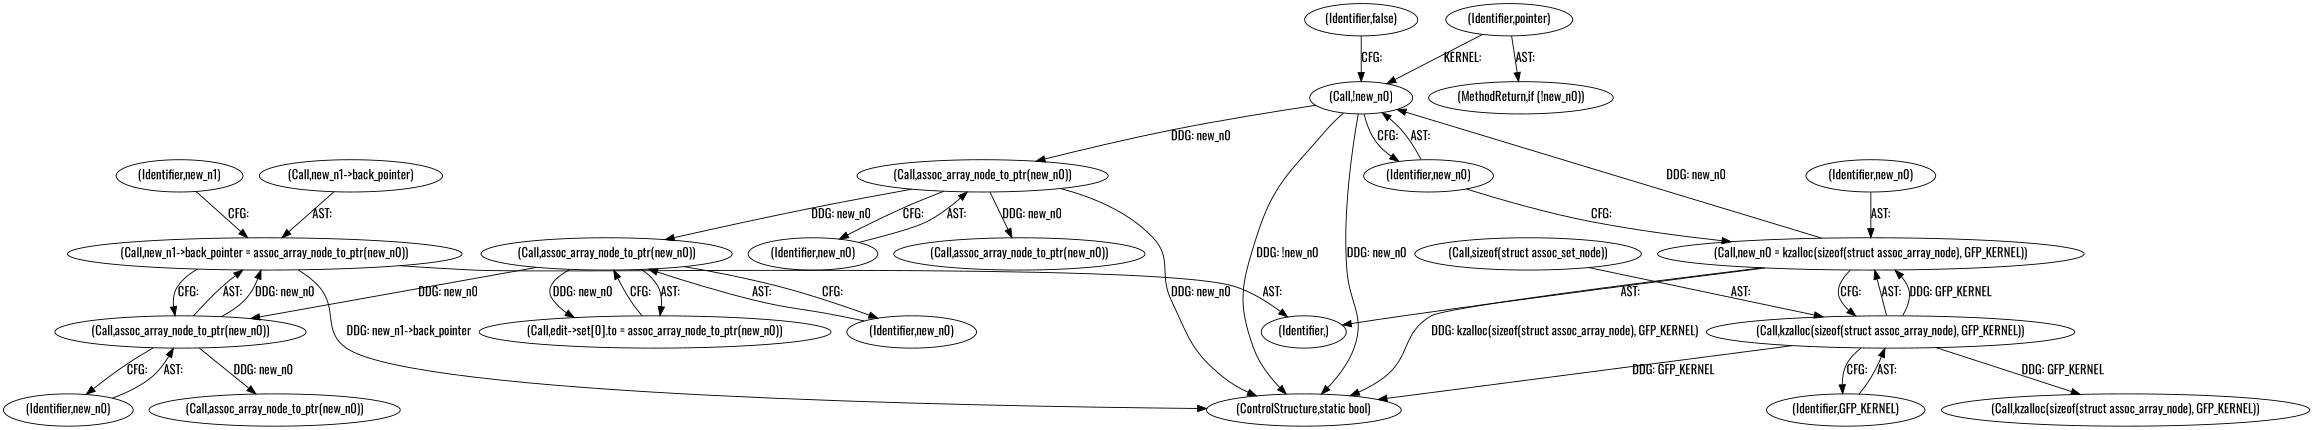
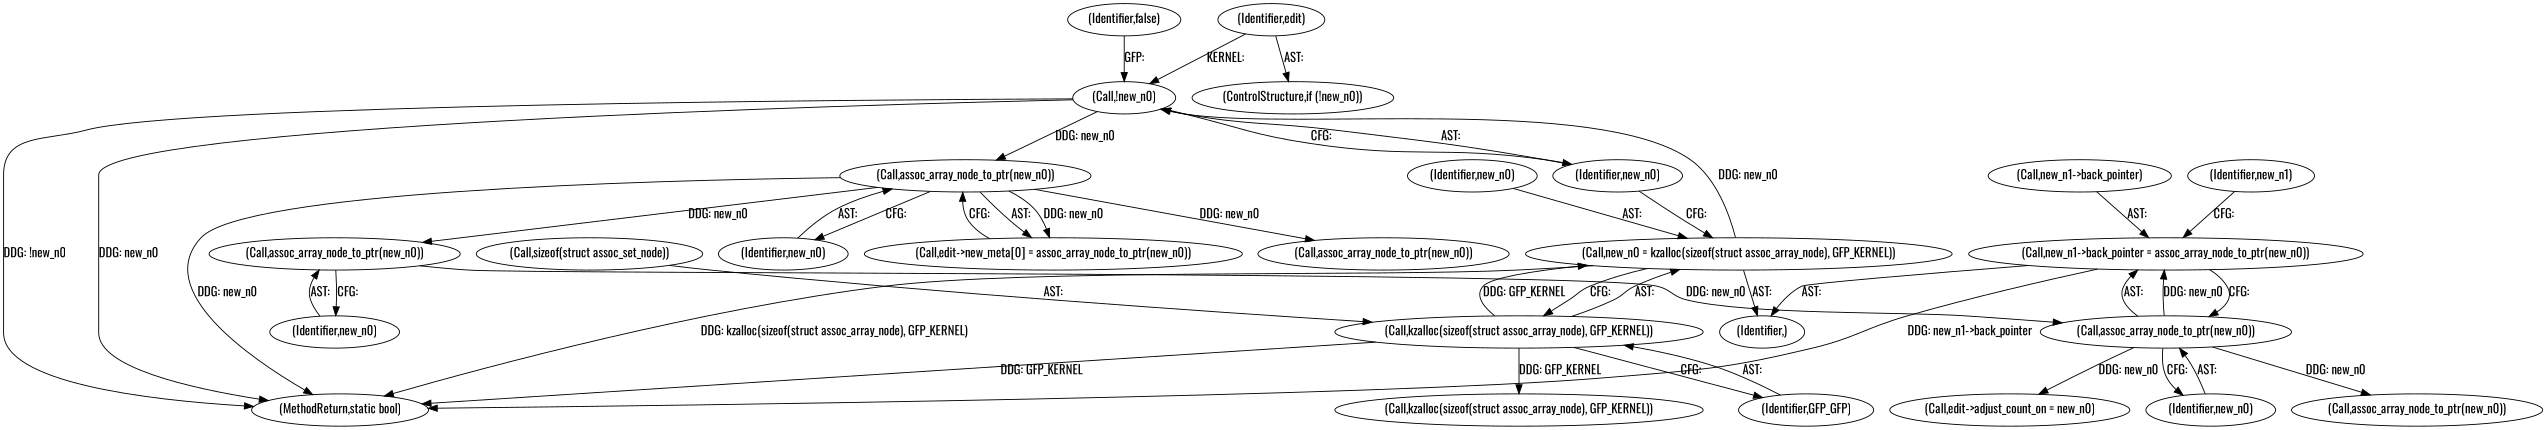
(1509, 20) -> (1271, 20)
(1373, 59) -> (1136, 59)
(1521, 98) -> (1293, 98)
none -> (1053, 254)
(655, 332) -> none
(1304, 410) -> (340, 410)
(1846, 410) -> (1806, 410)
none -> (2010, 410)
